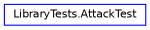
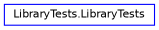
(75, 15) -> (79, 15)
